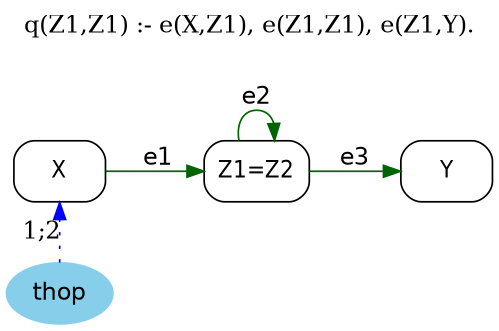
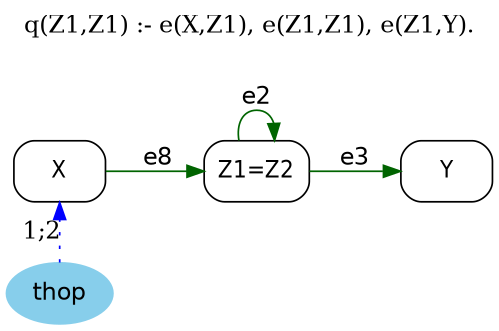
(158, 159) -> (158, 159)
